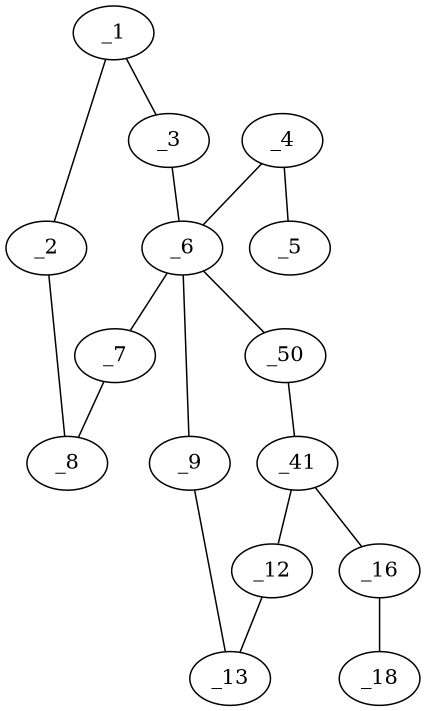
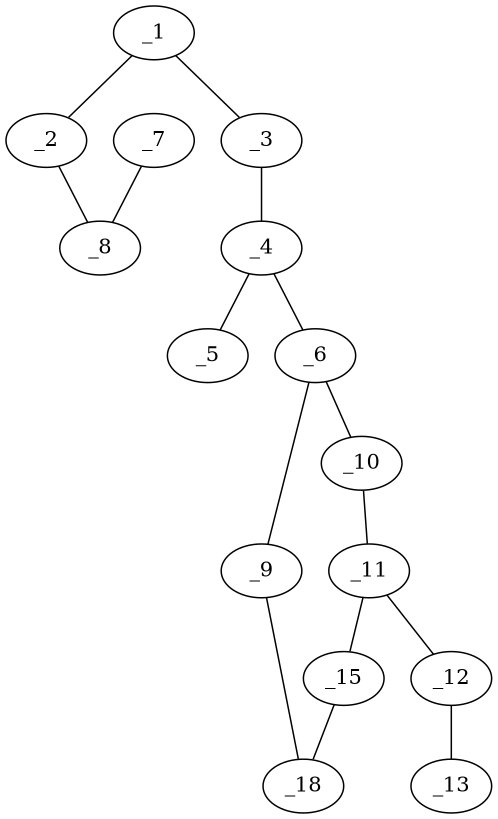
(176, 194) -> (262, 194)
(149, 302) -> none
(285, 356) -> (362, 463)
(297, 463) -> (369, 571)
(210, 571) -> (282, 678)
(380, 571) -> (344, 678)
